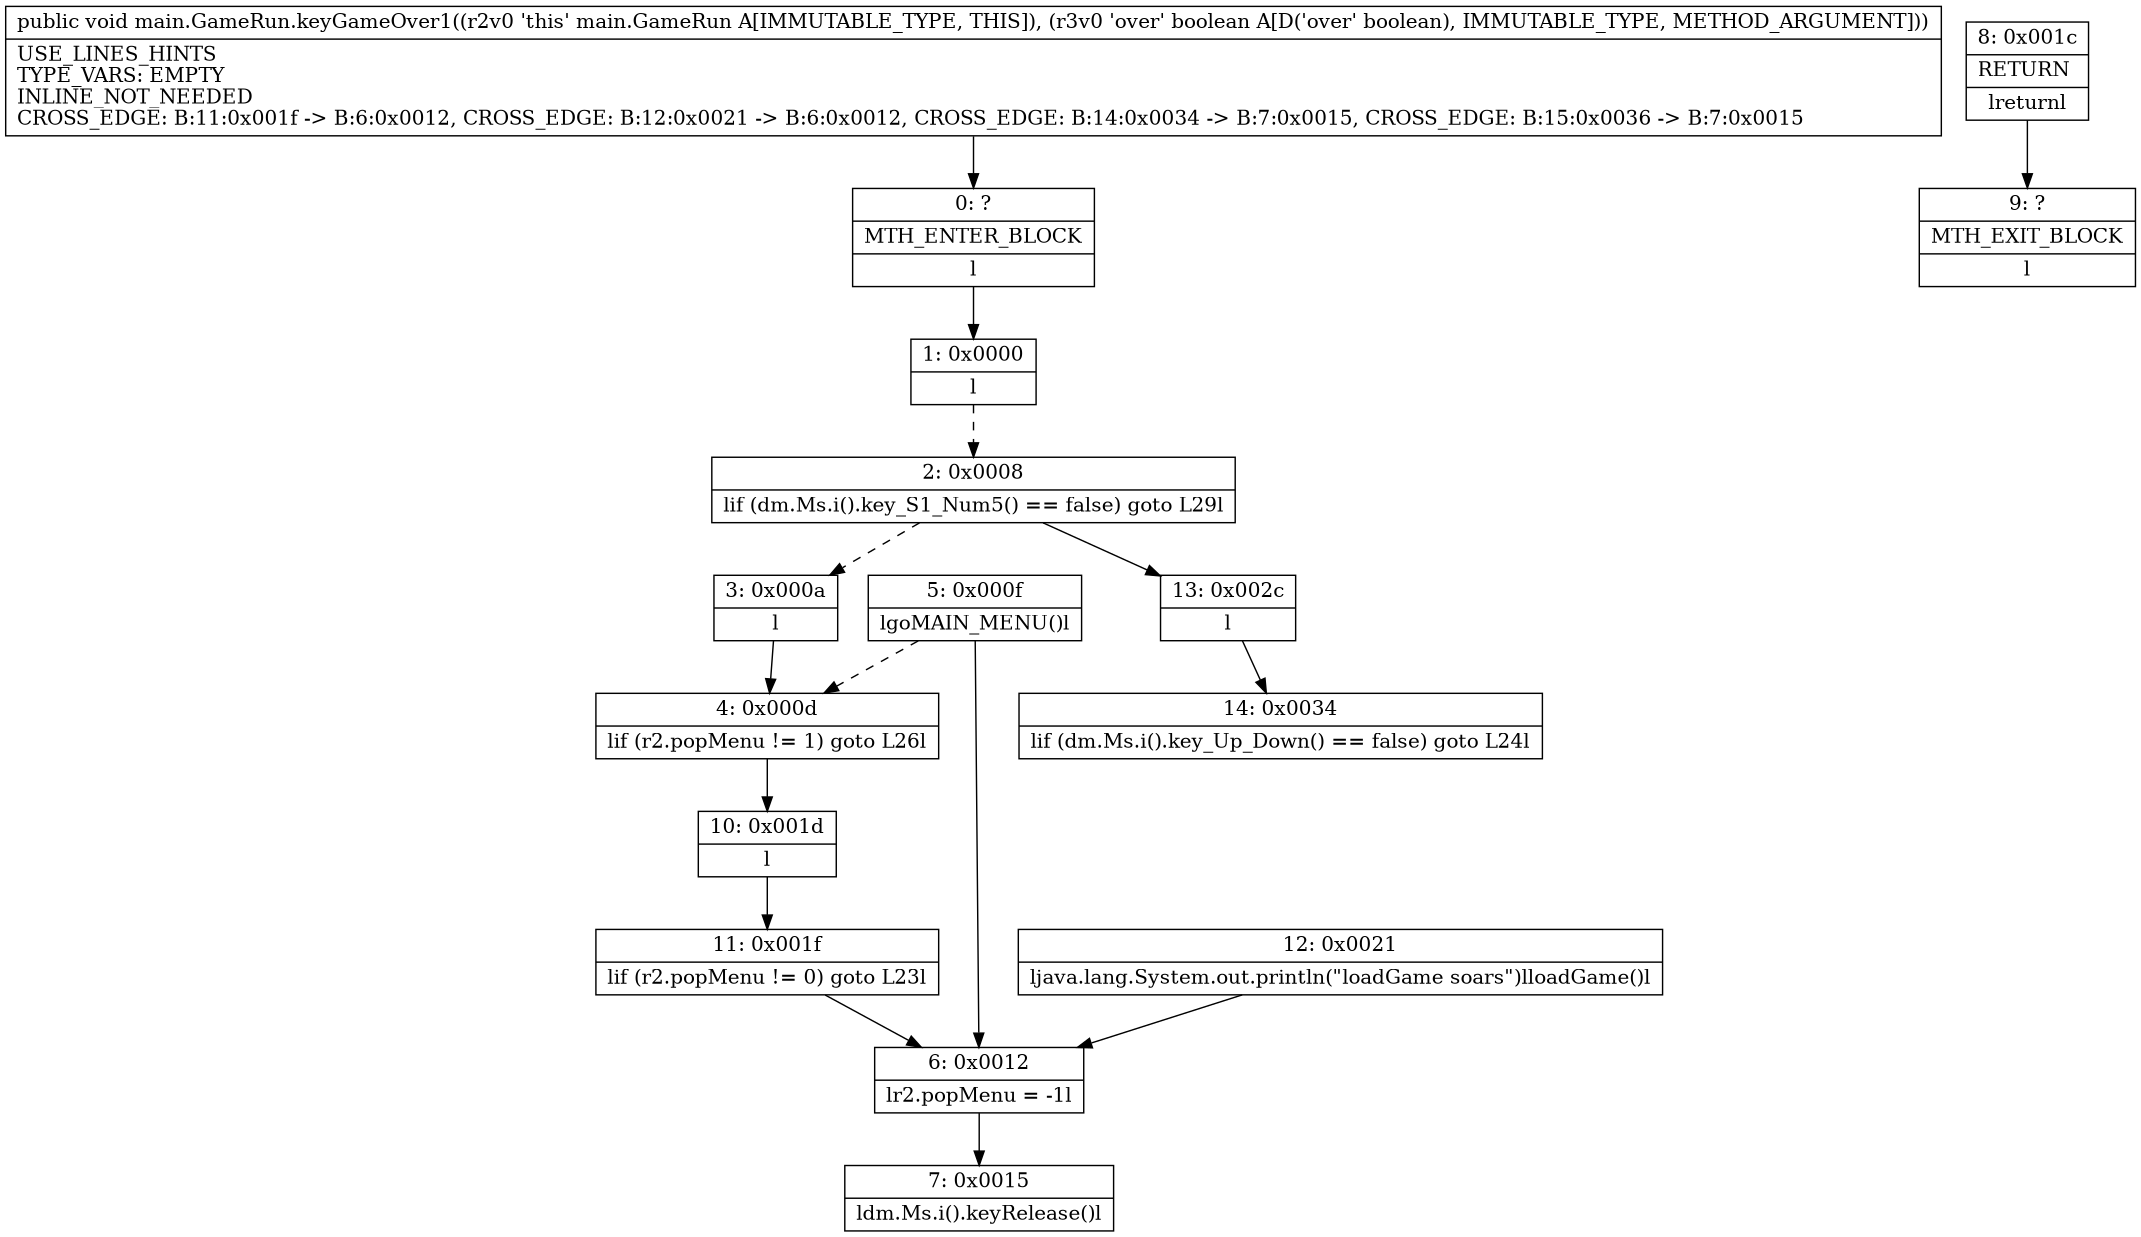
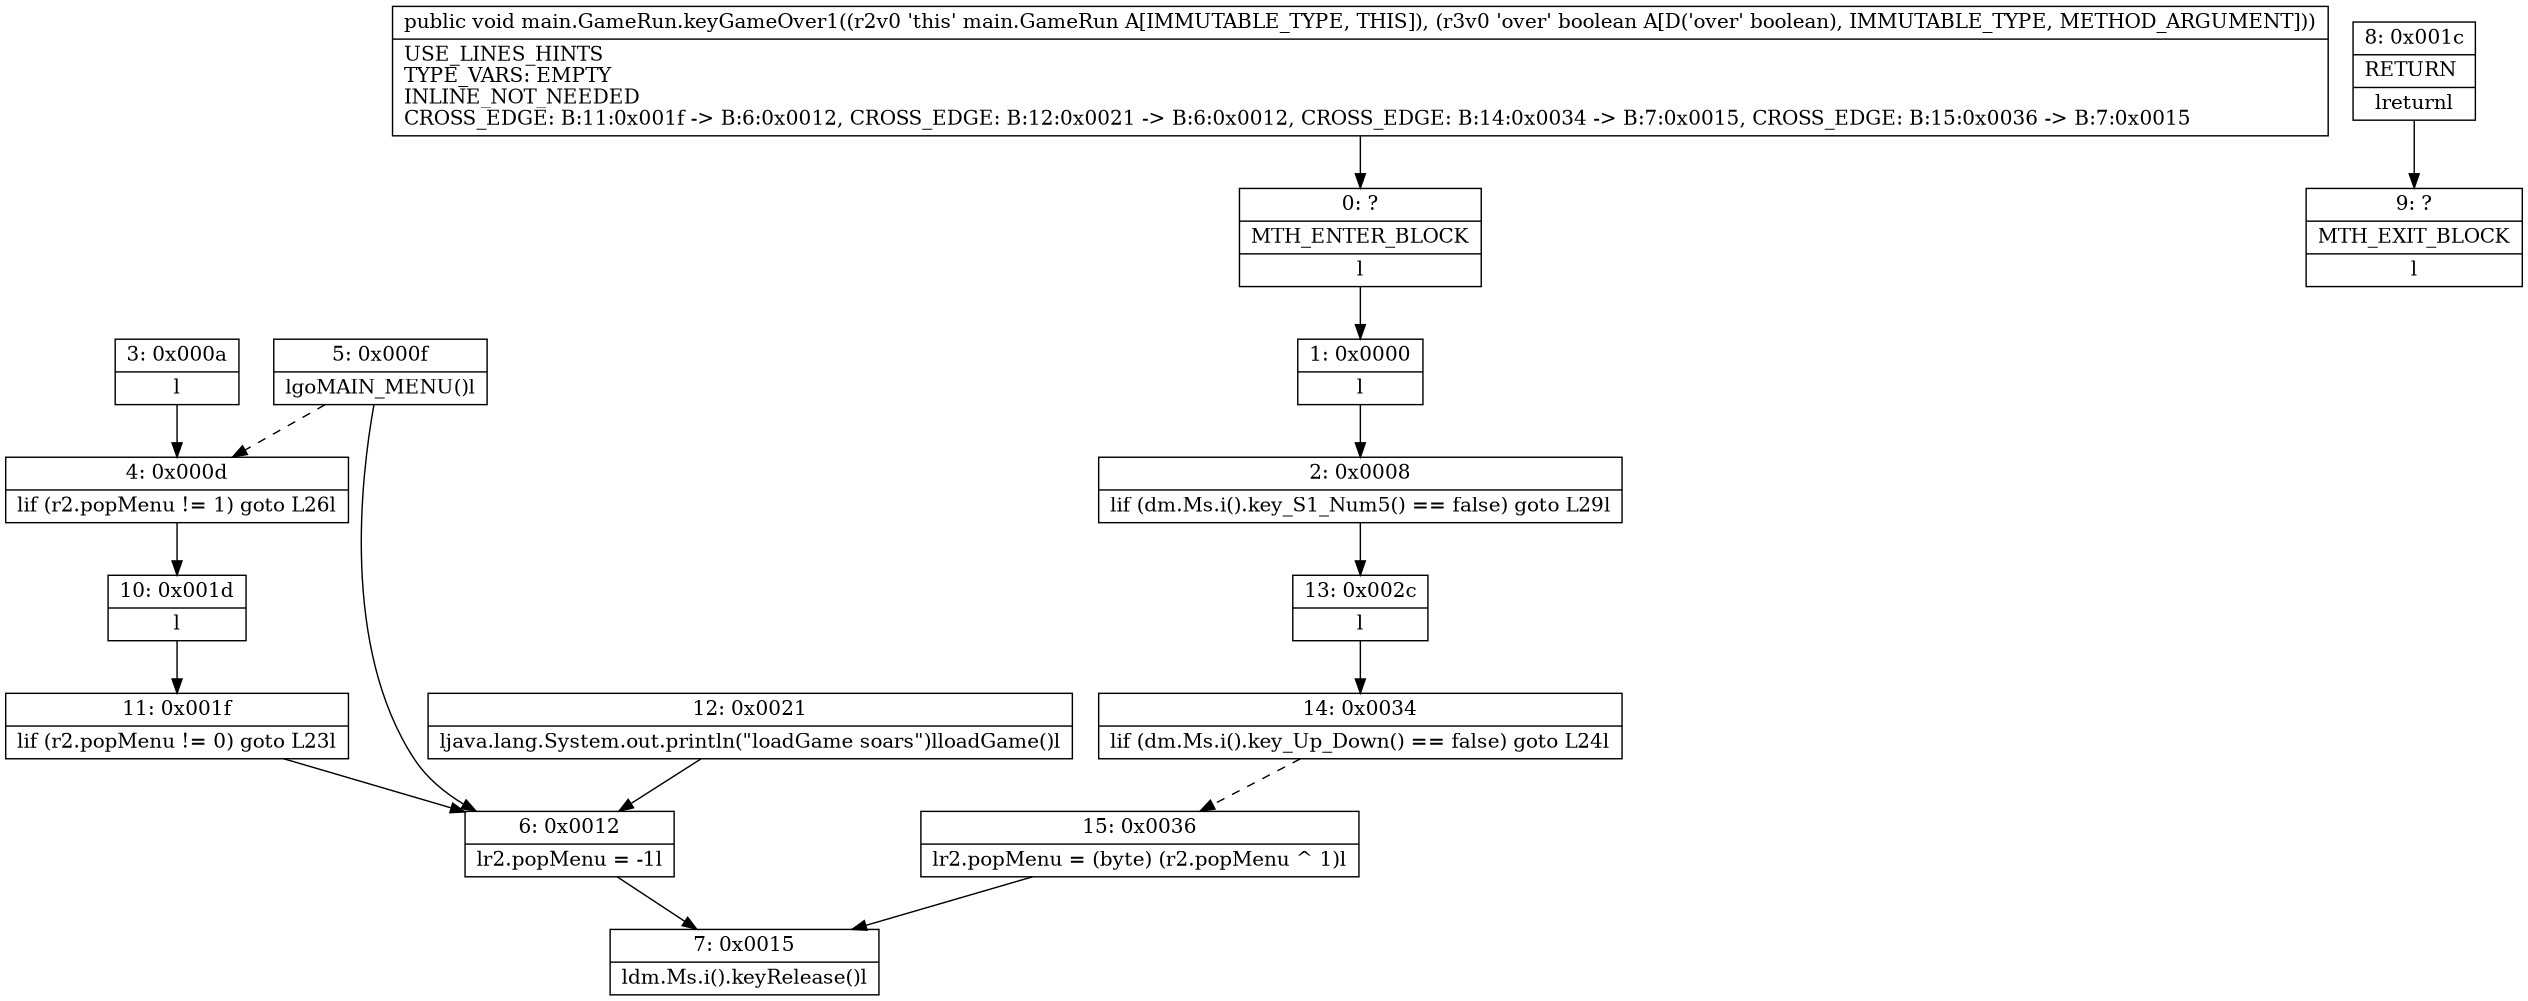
(974, 424) -> (1360, 424)
(881, 545) -> none
none -> (1140, 844)
